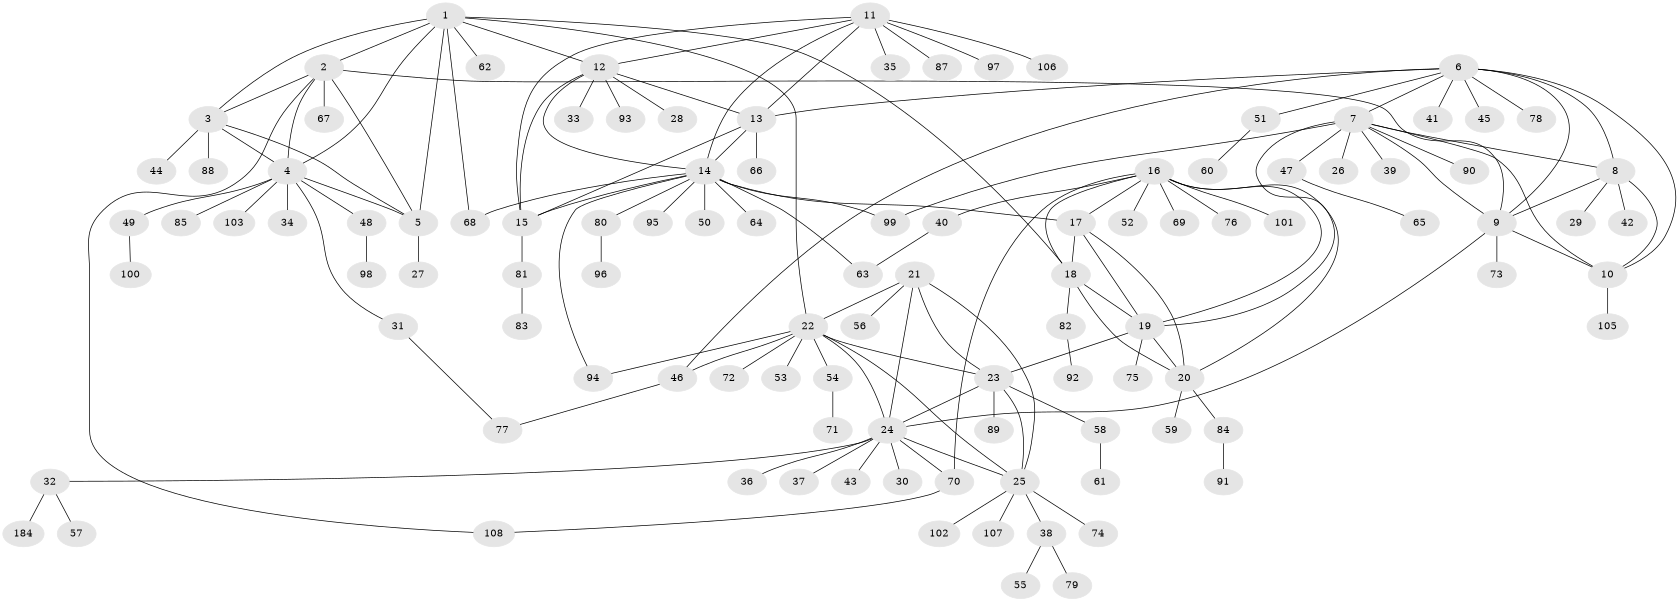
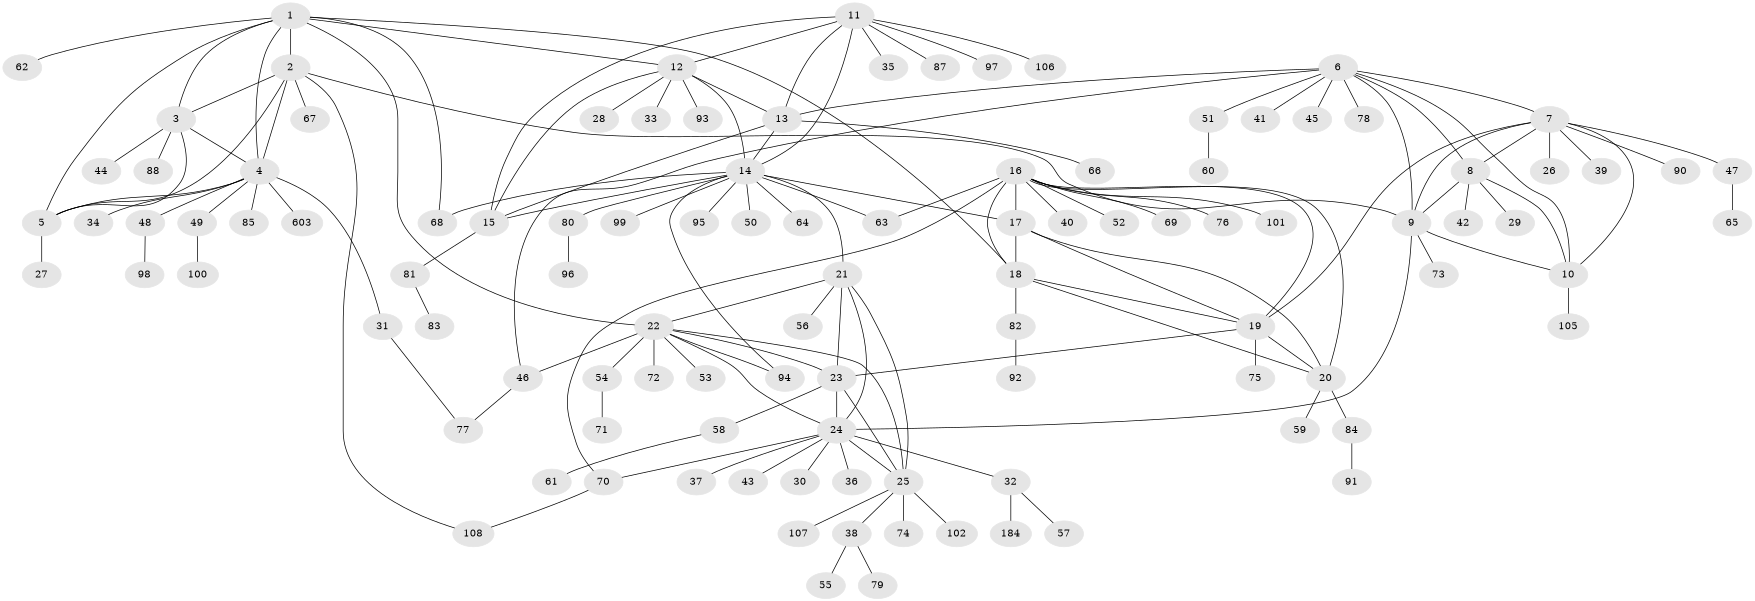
(1118, 158) -> none
none -> (824, 205)
(234, 223) -> (302, 223)
(903, 249) -> (949, 197)
(994, 430) -> none
